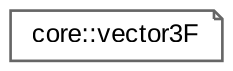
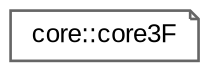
(116, 36) -> (105, 36)
